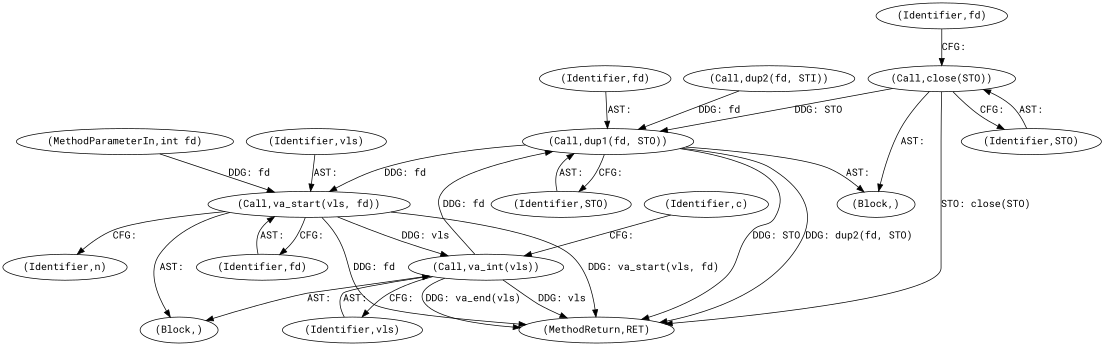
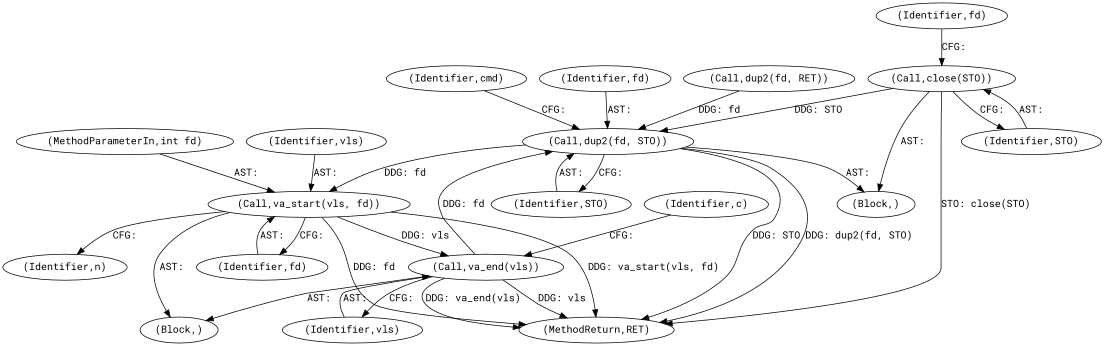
none -> (456, 79)
(769, 79) -> (769, 79)
(608, 142) -> (608, 142)
(249, 173) -> (249, 173)
(486, 267) -> (486, 267)
